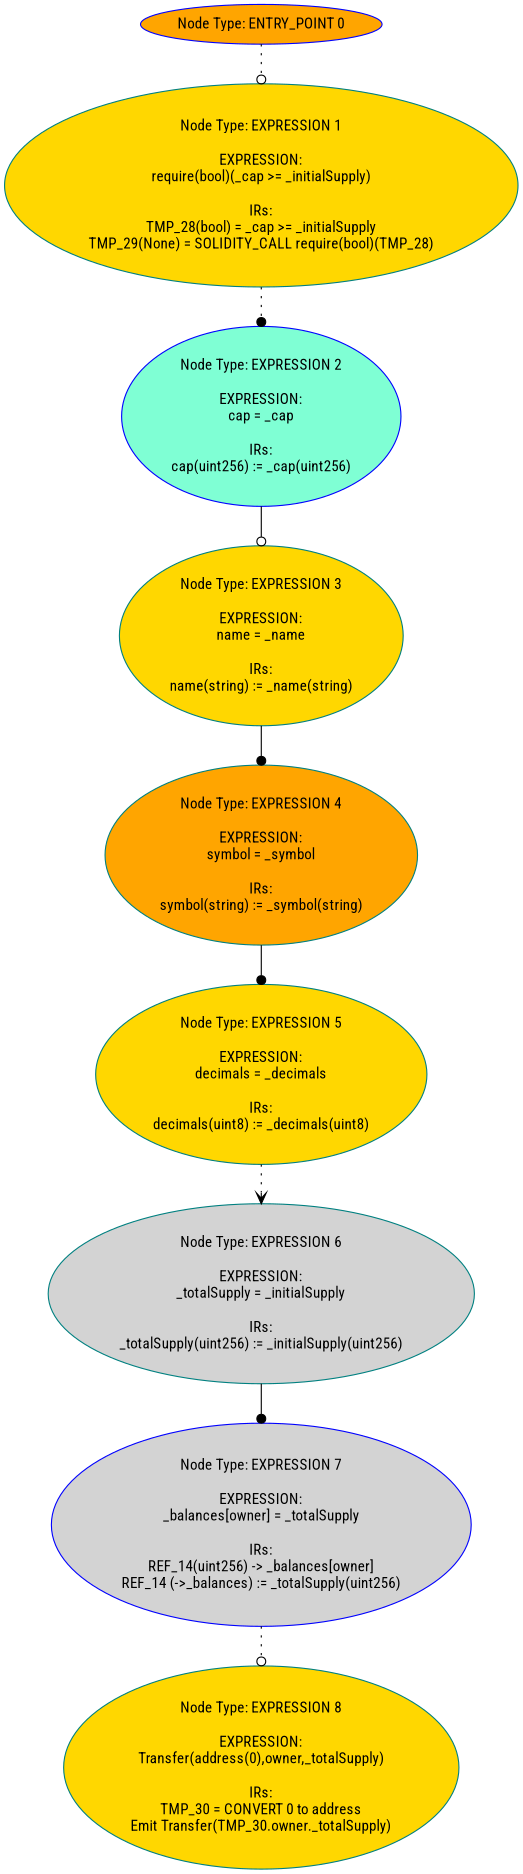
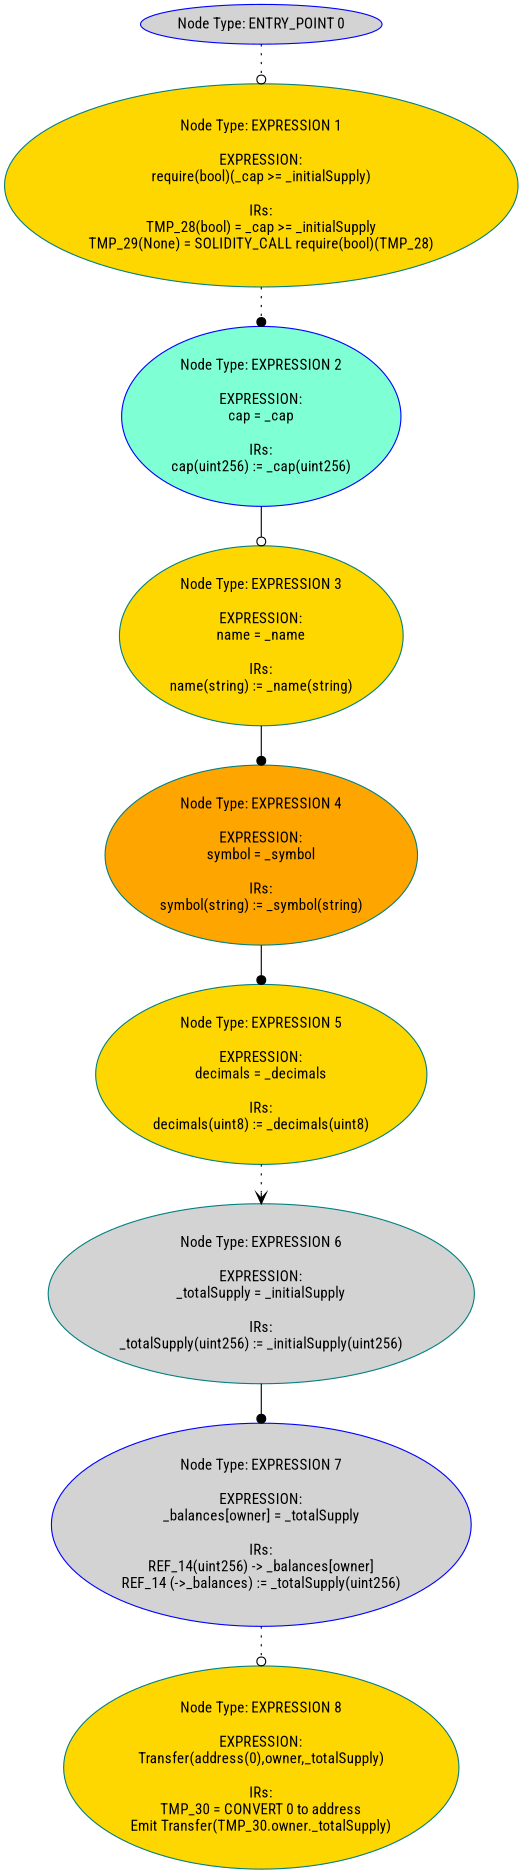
(261, 24) -> (261, 24)
